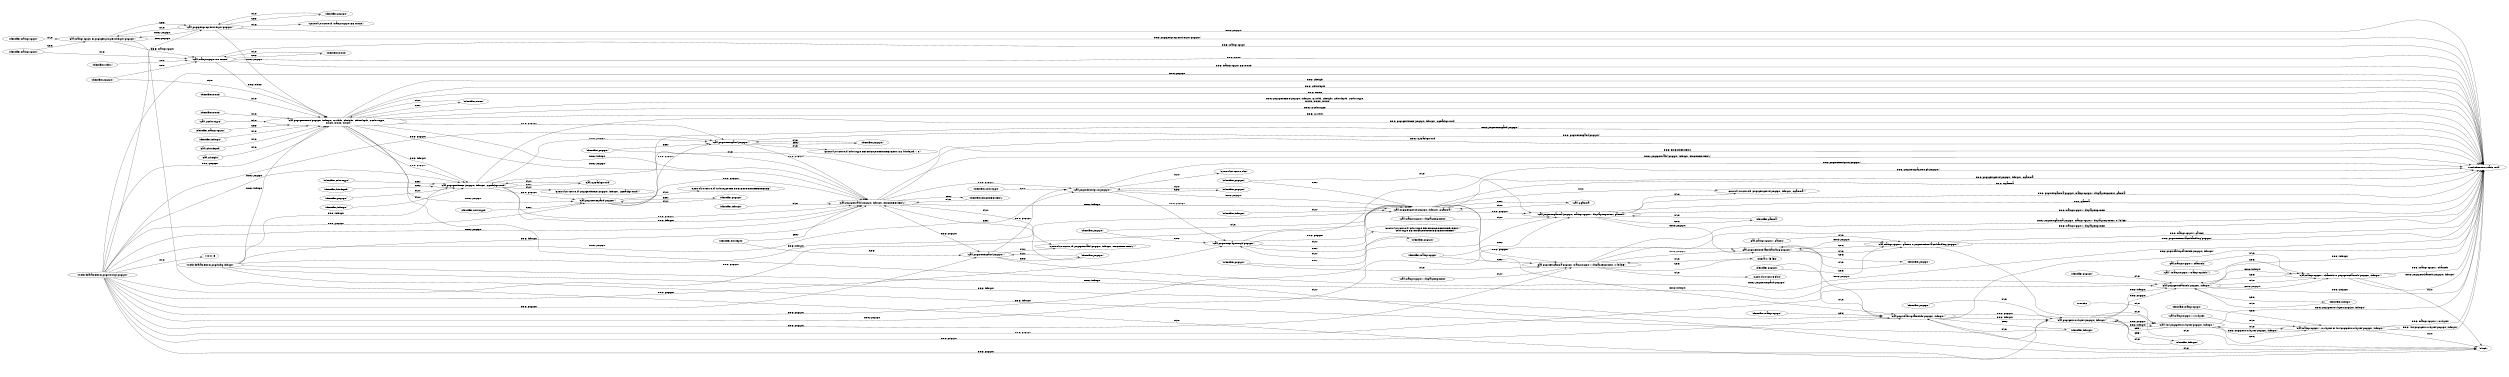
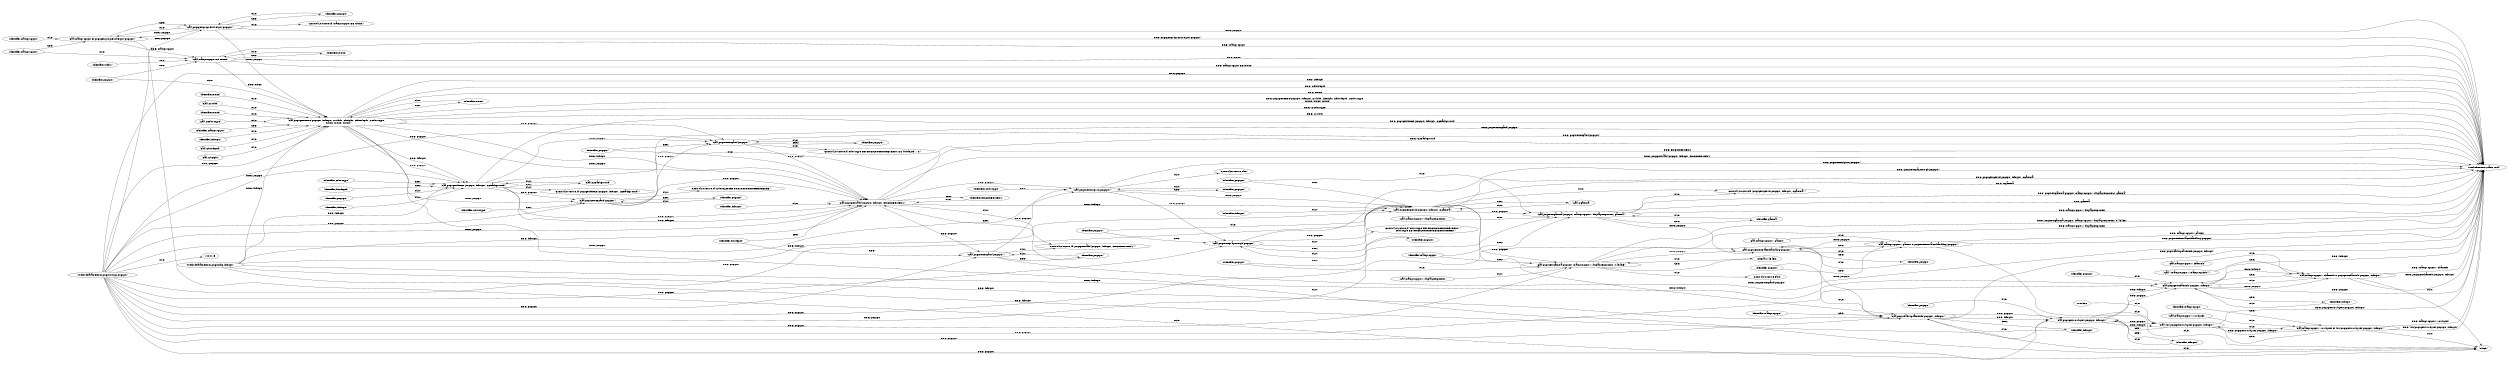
none -> (210, 104)
